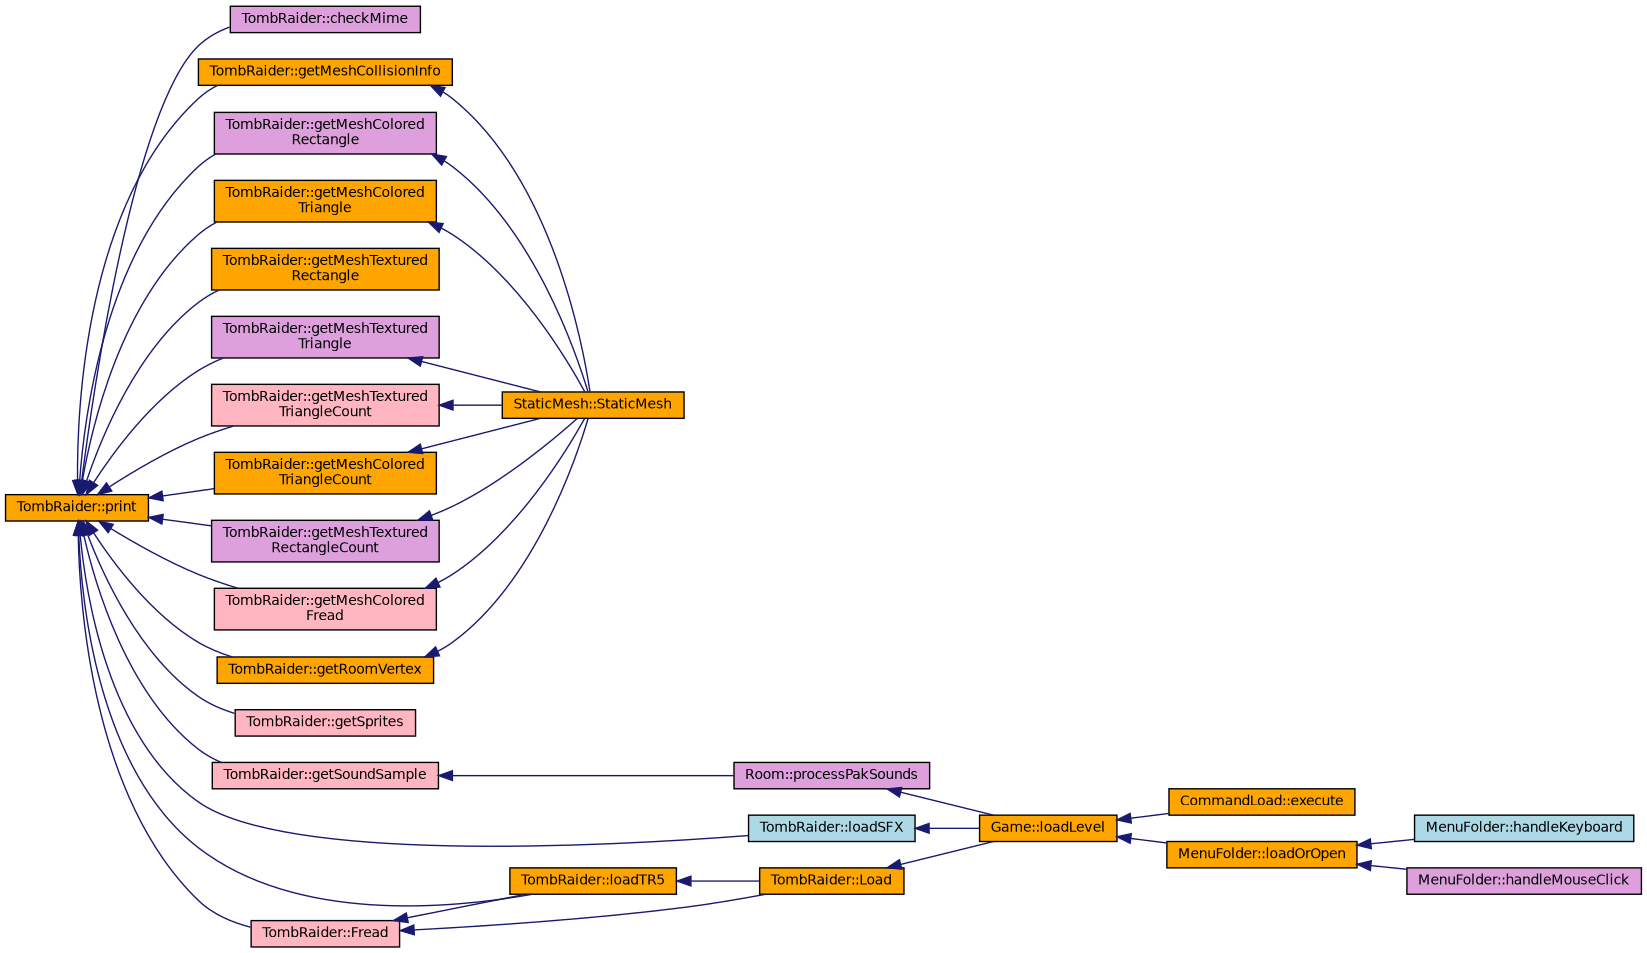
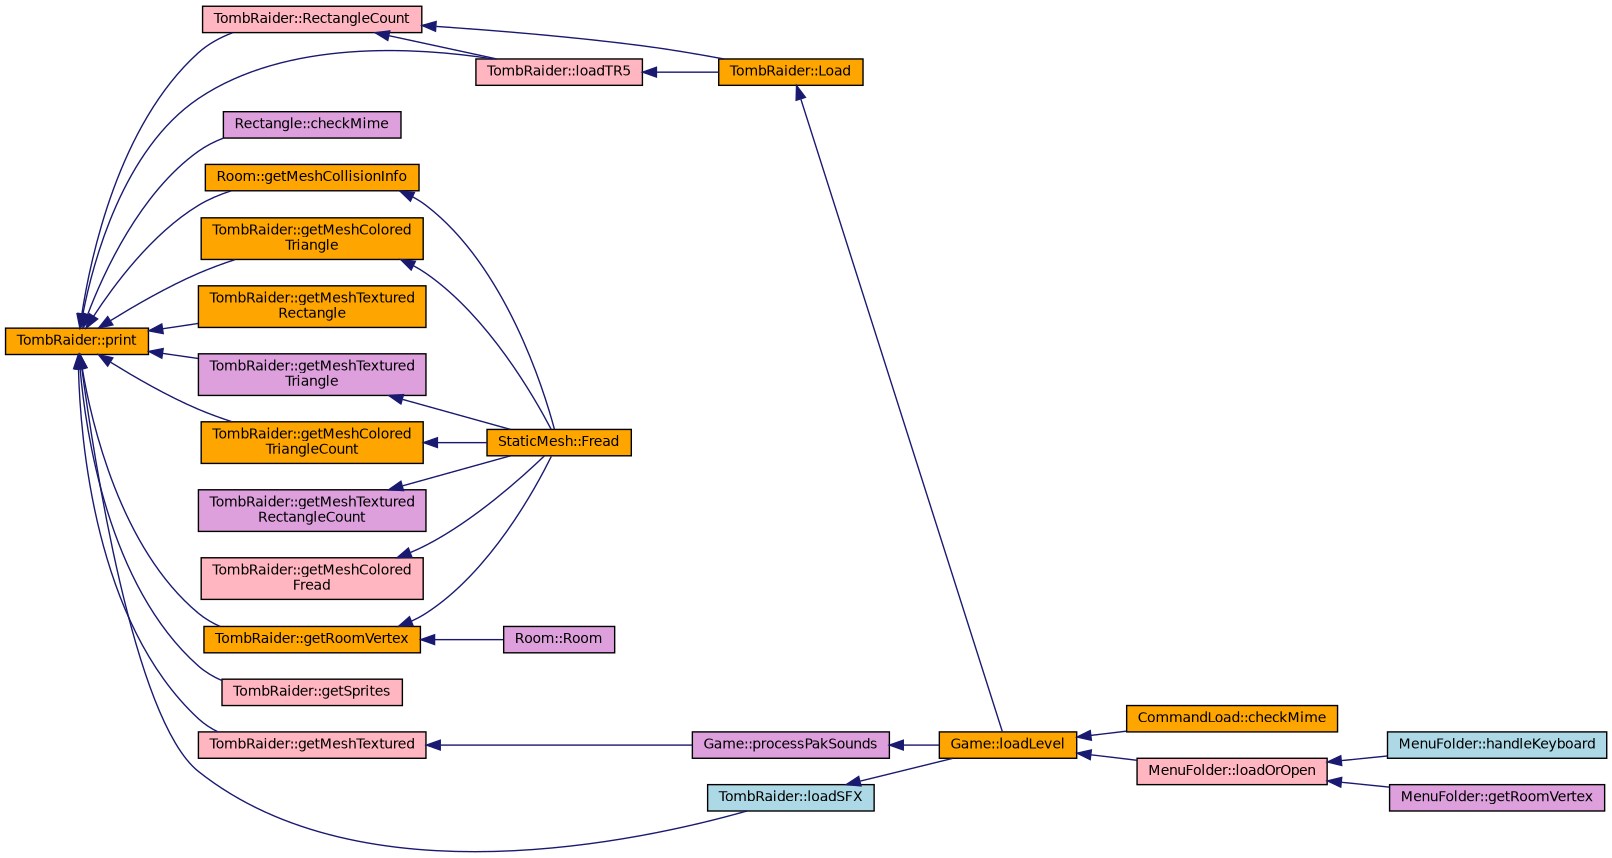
(325, 19) -> (312, 125)
(325, 72) -> (312, 178)
(325, 133) -> none
(325, 405) -> none
(593, 405) -> (559, 443)
(187, 523) -> none
(172, 563) -> none
none -> (559, 640)
(325, 776) -> (312, 745)
(832, 776) -> (791, 745)
(1262, 802) -> (1232, 719)
(1262, 855) -> (1232, 771)
(593, 881) -> (559, 72)
(1524, 881) -> (1497, 798)
(325, 934) -> (312, 19)
